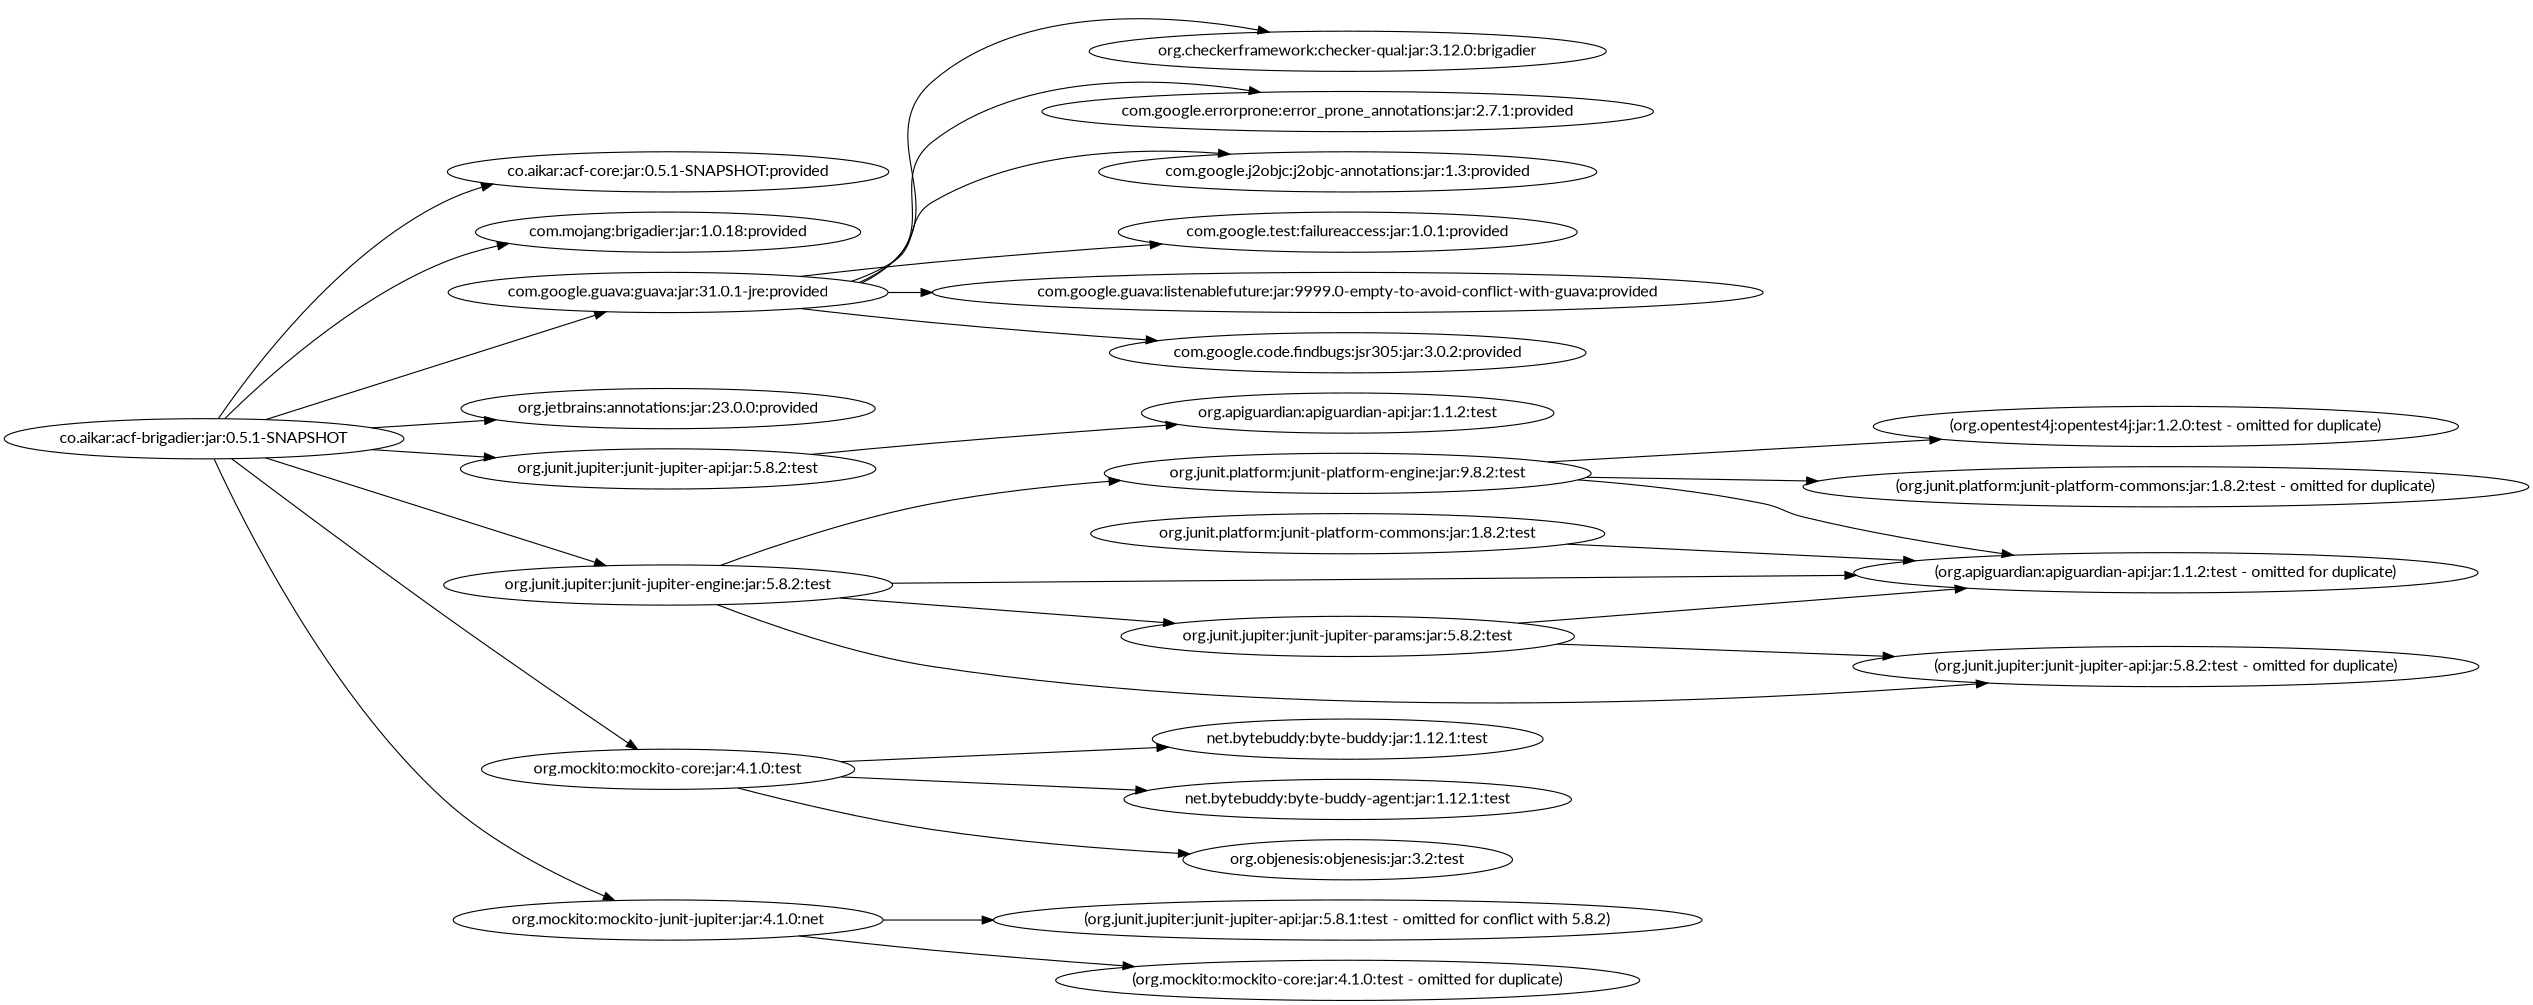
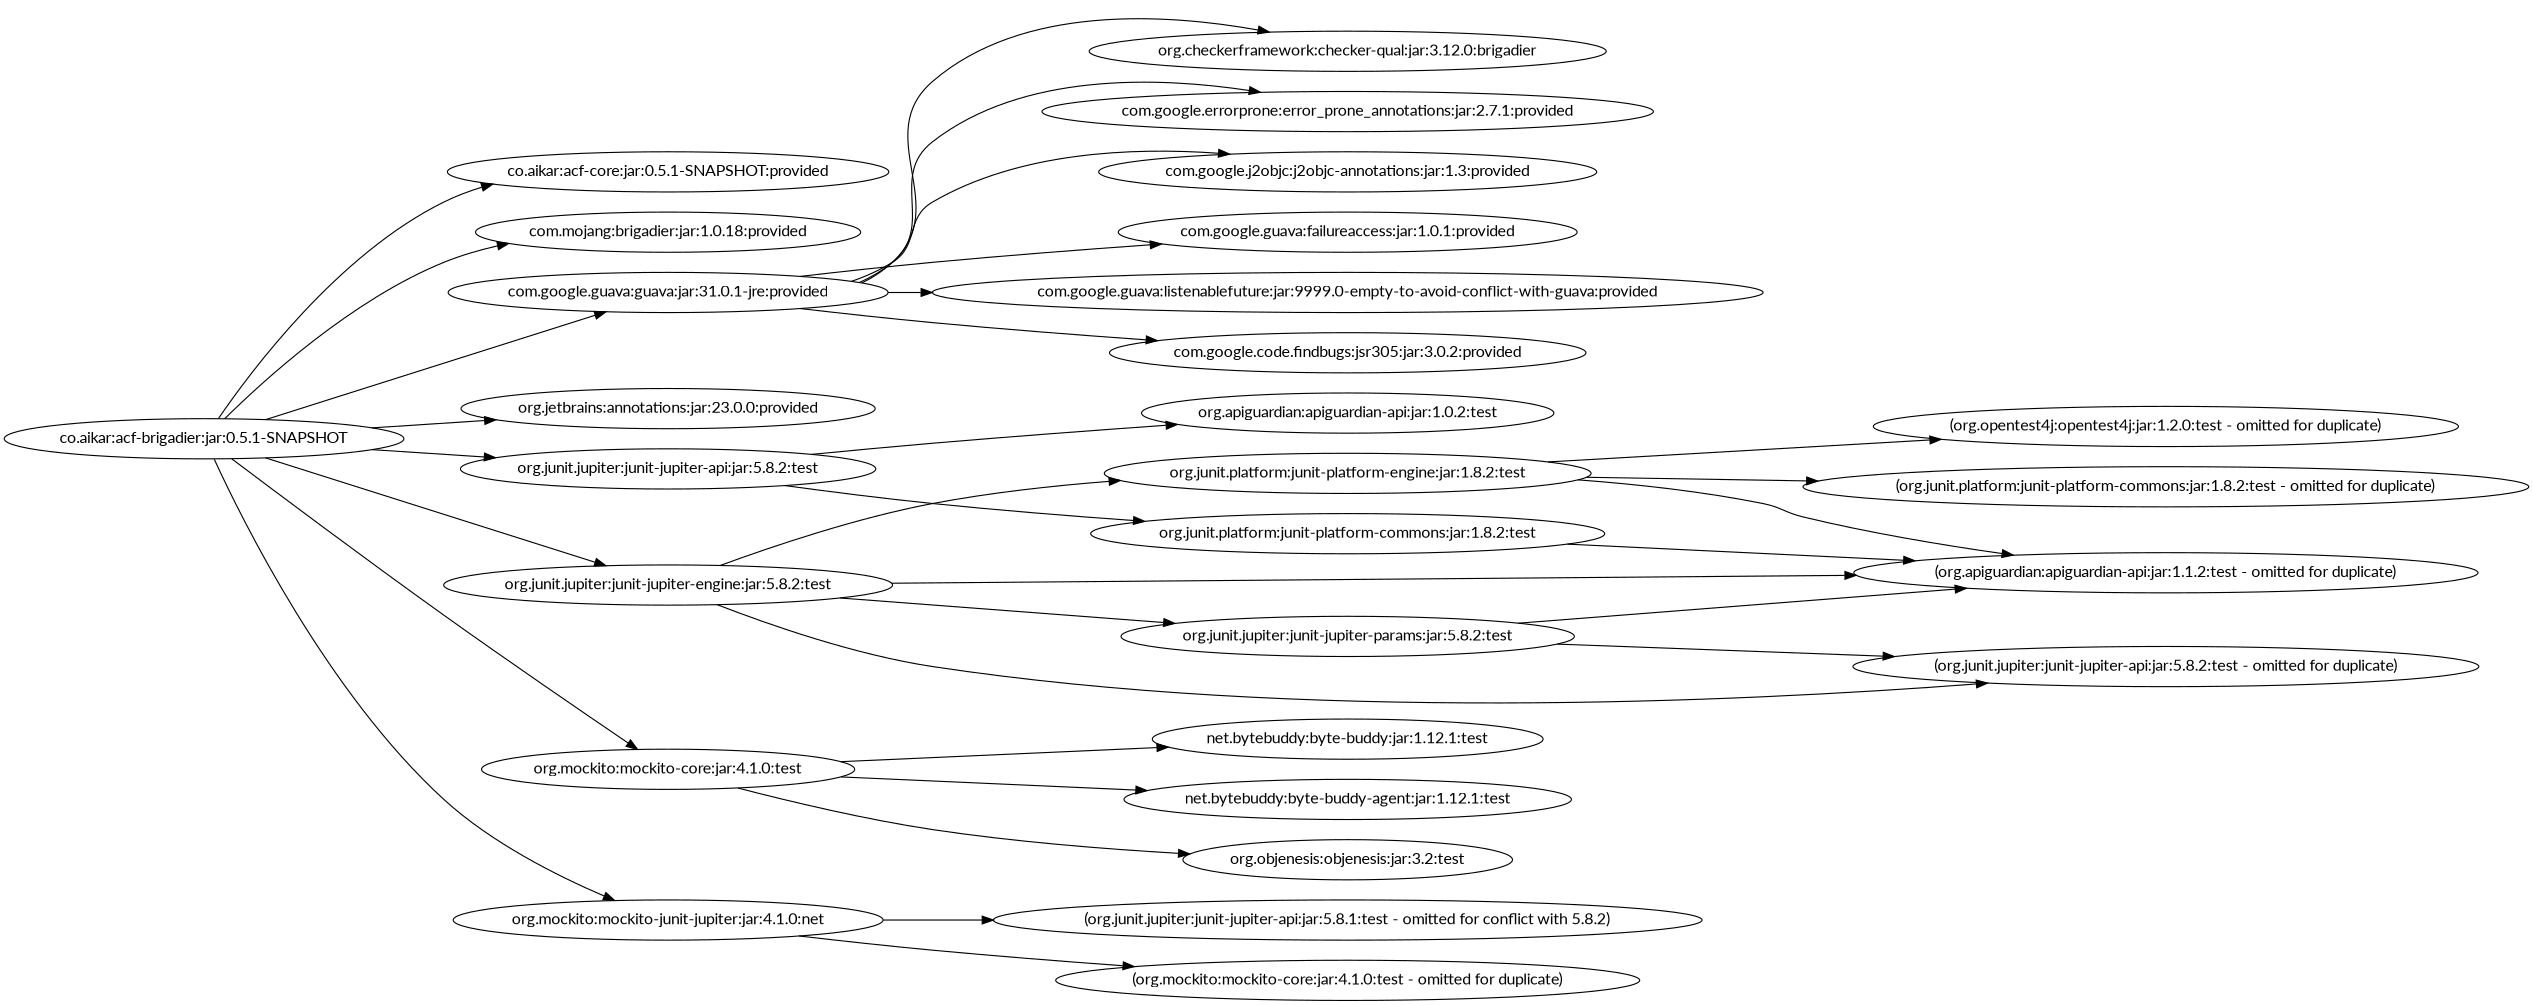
(1348, 232) -> (1348, 232)
(1348, 413) -> (1348, 413)
(1348, 473) -> (1348, 473)
none -> (959, 506)
